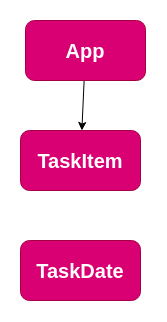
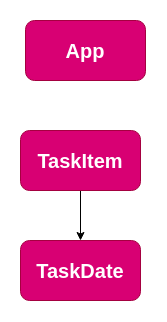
(83, 102) -> none
none -> (81, 212)
